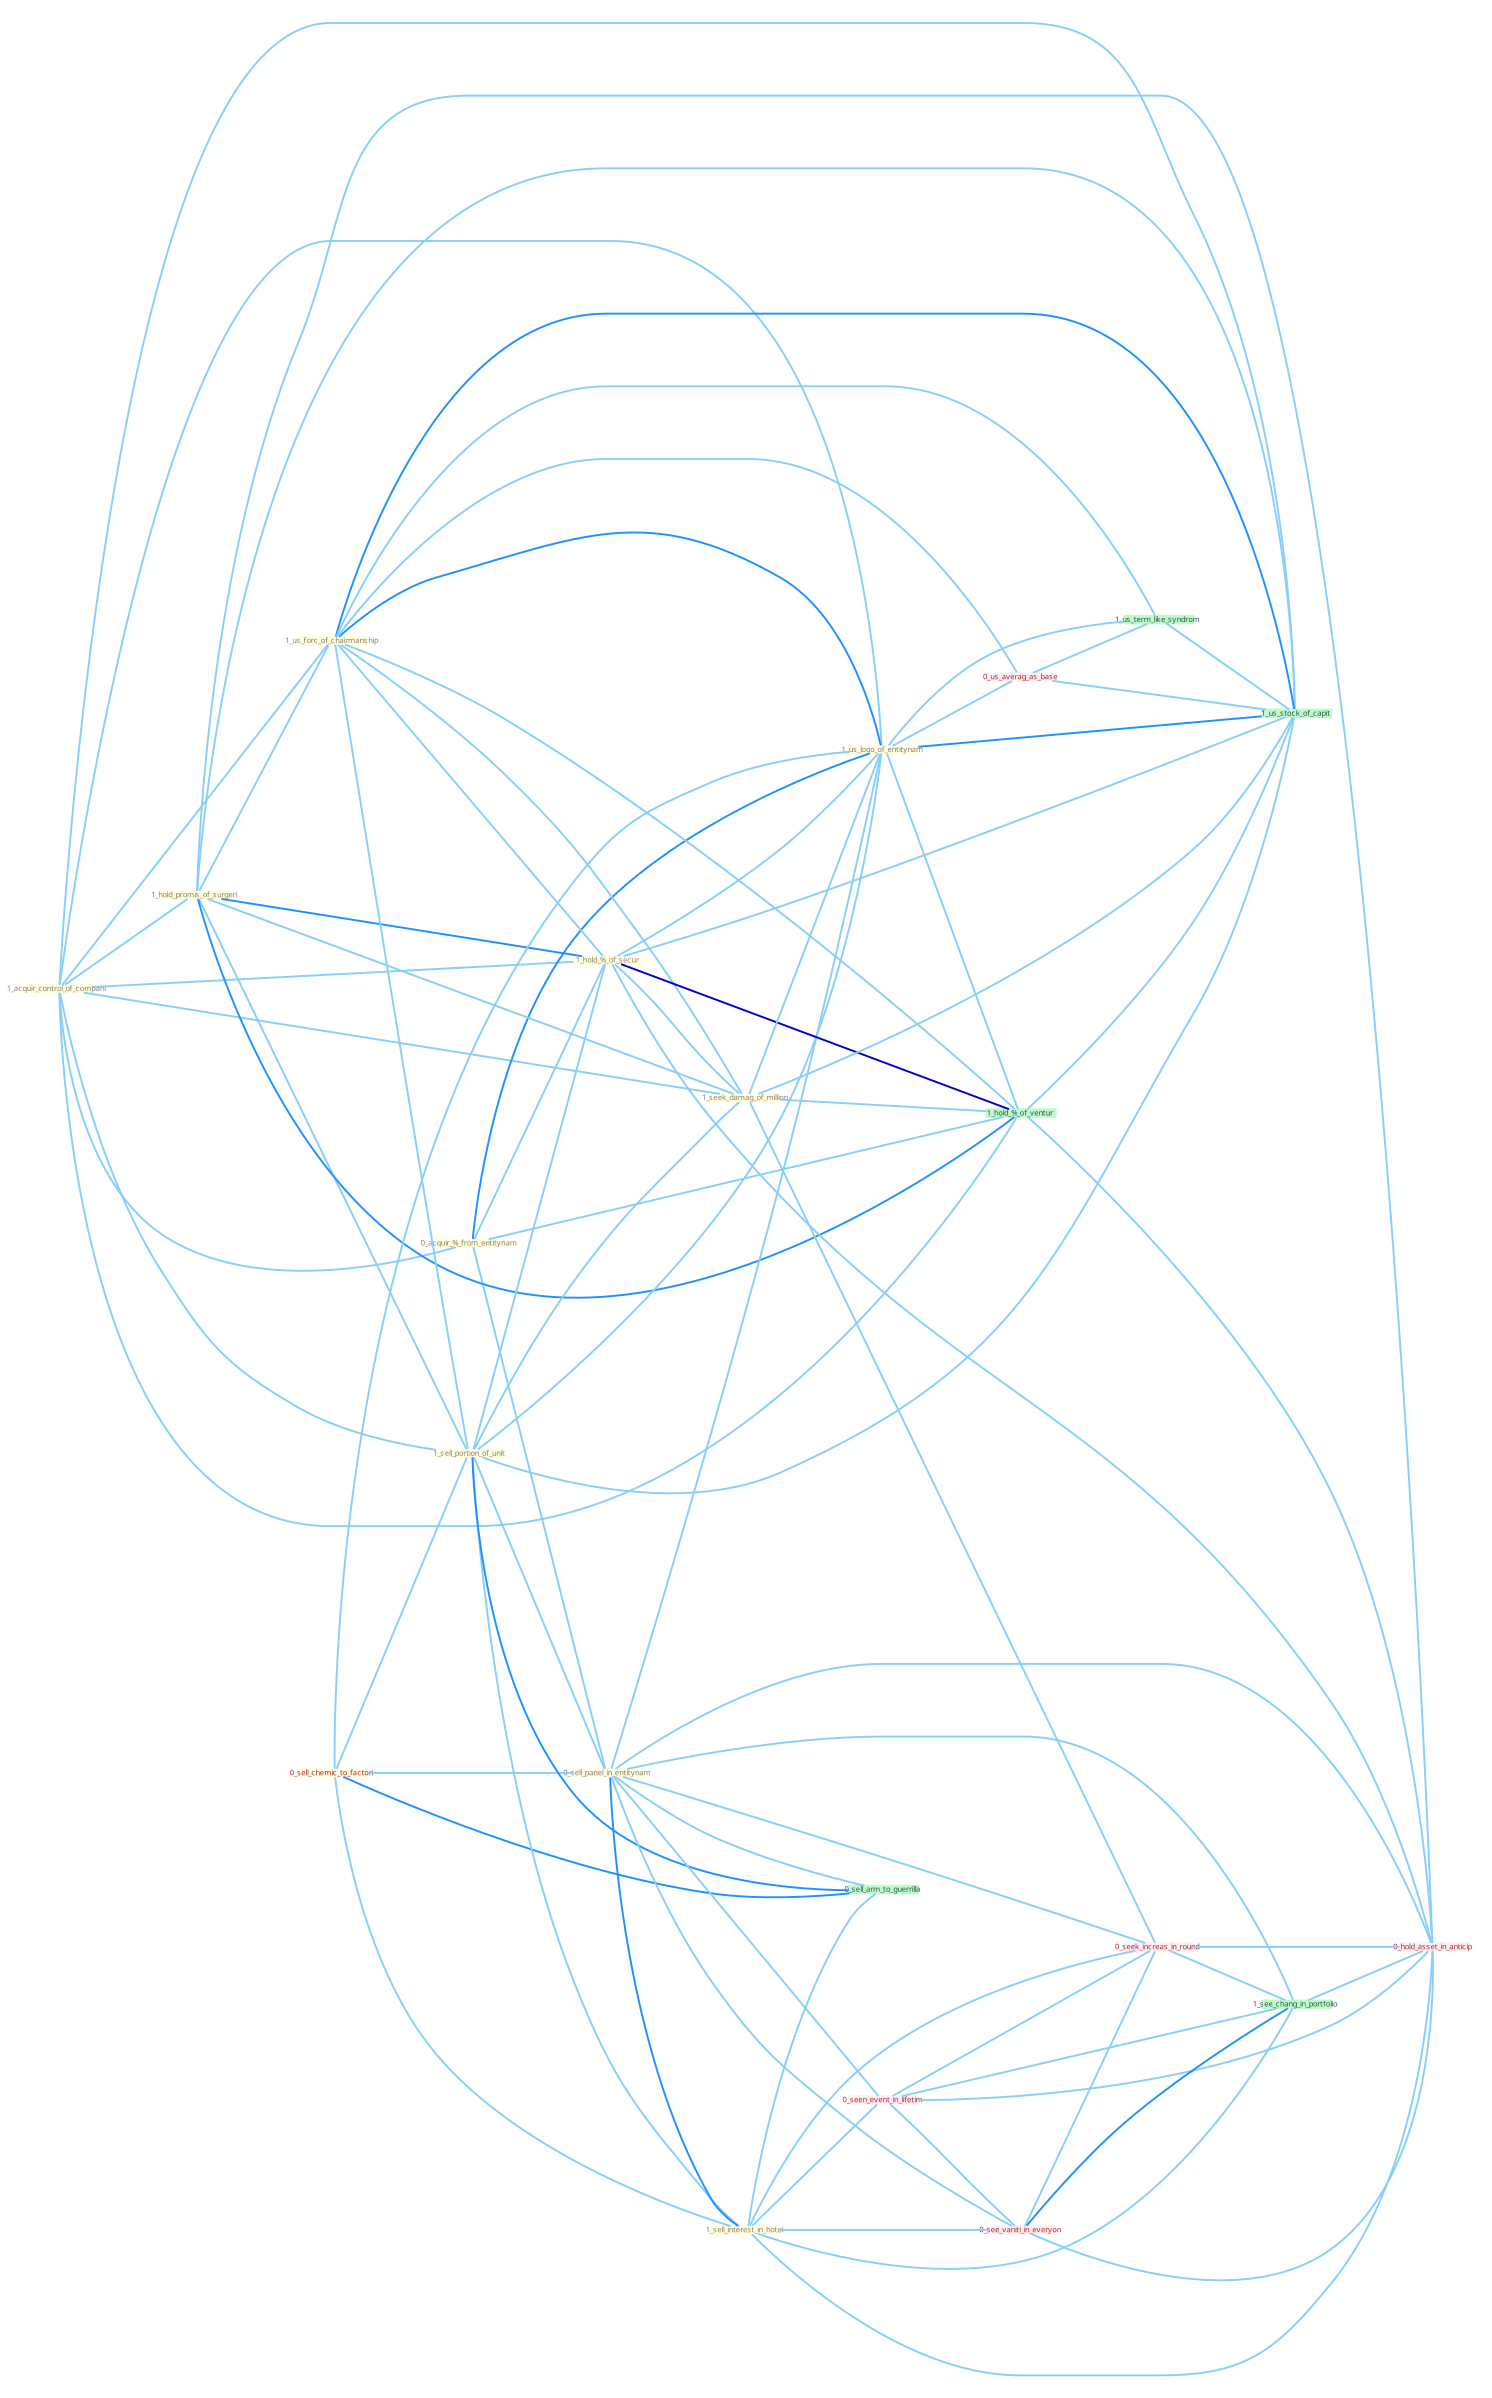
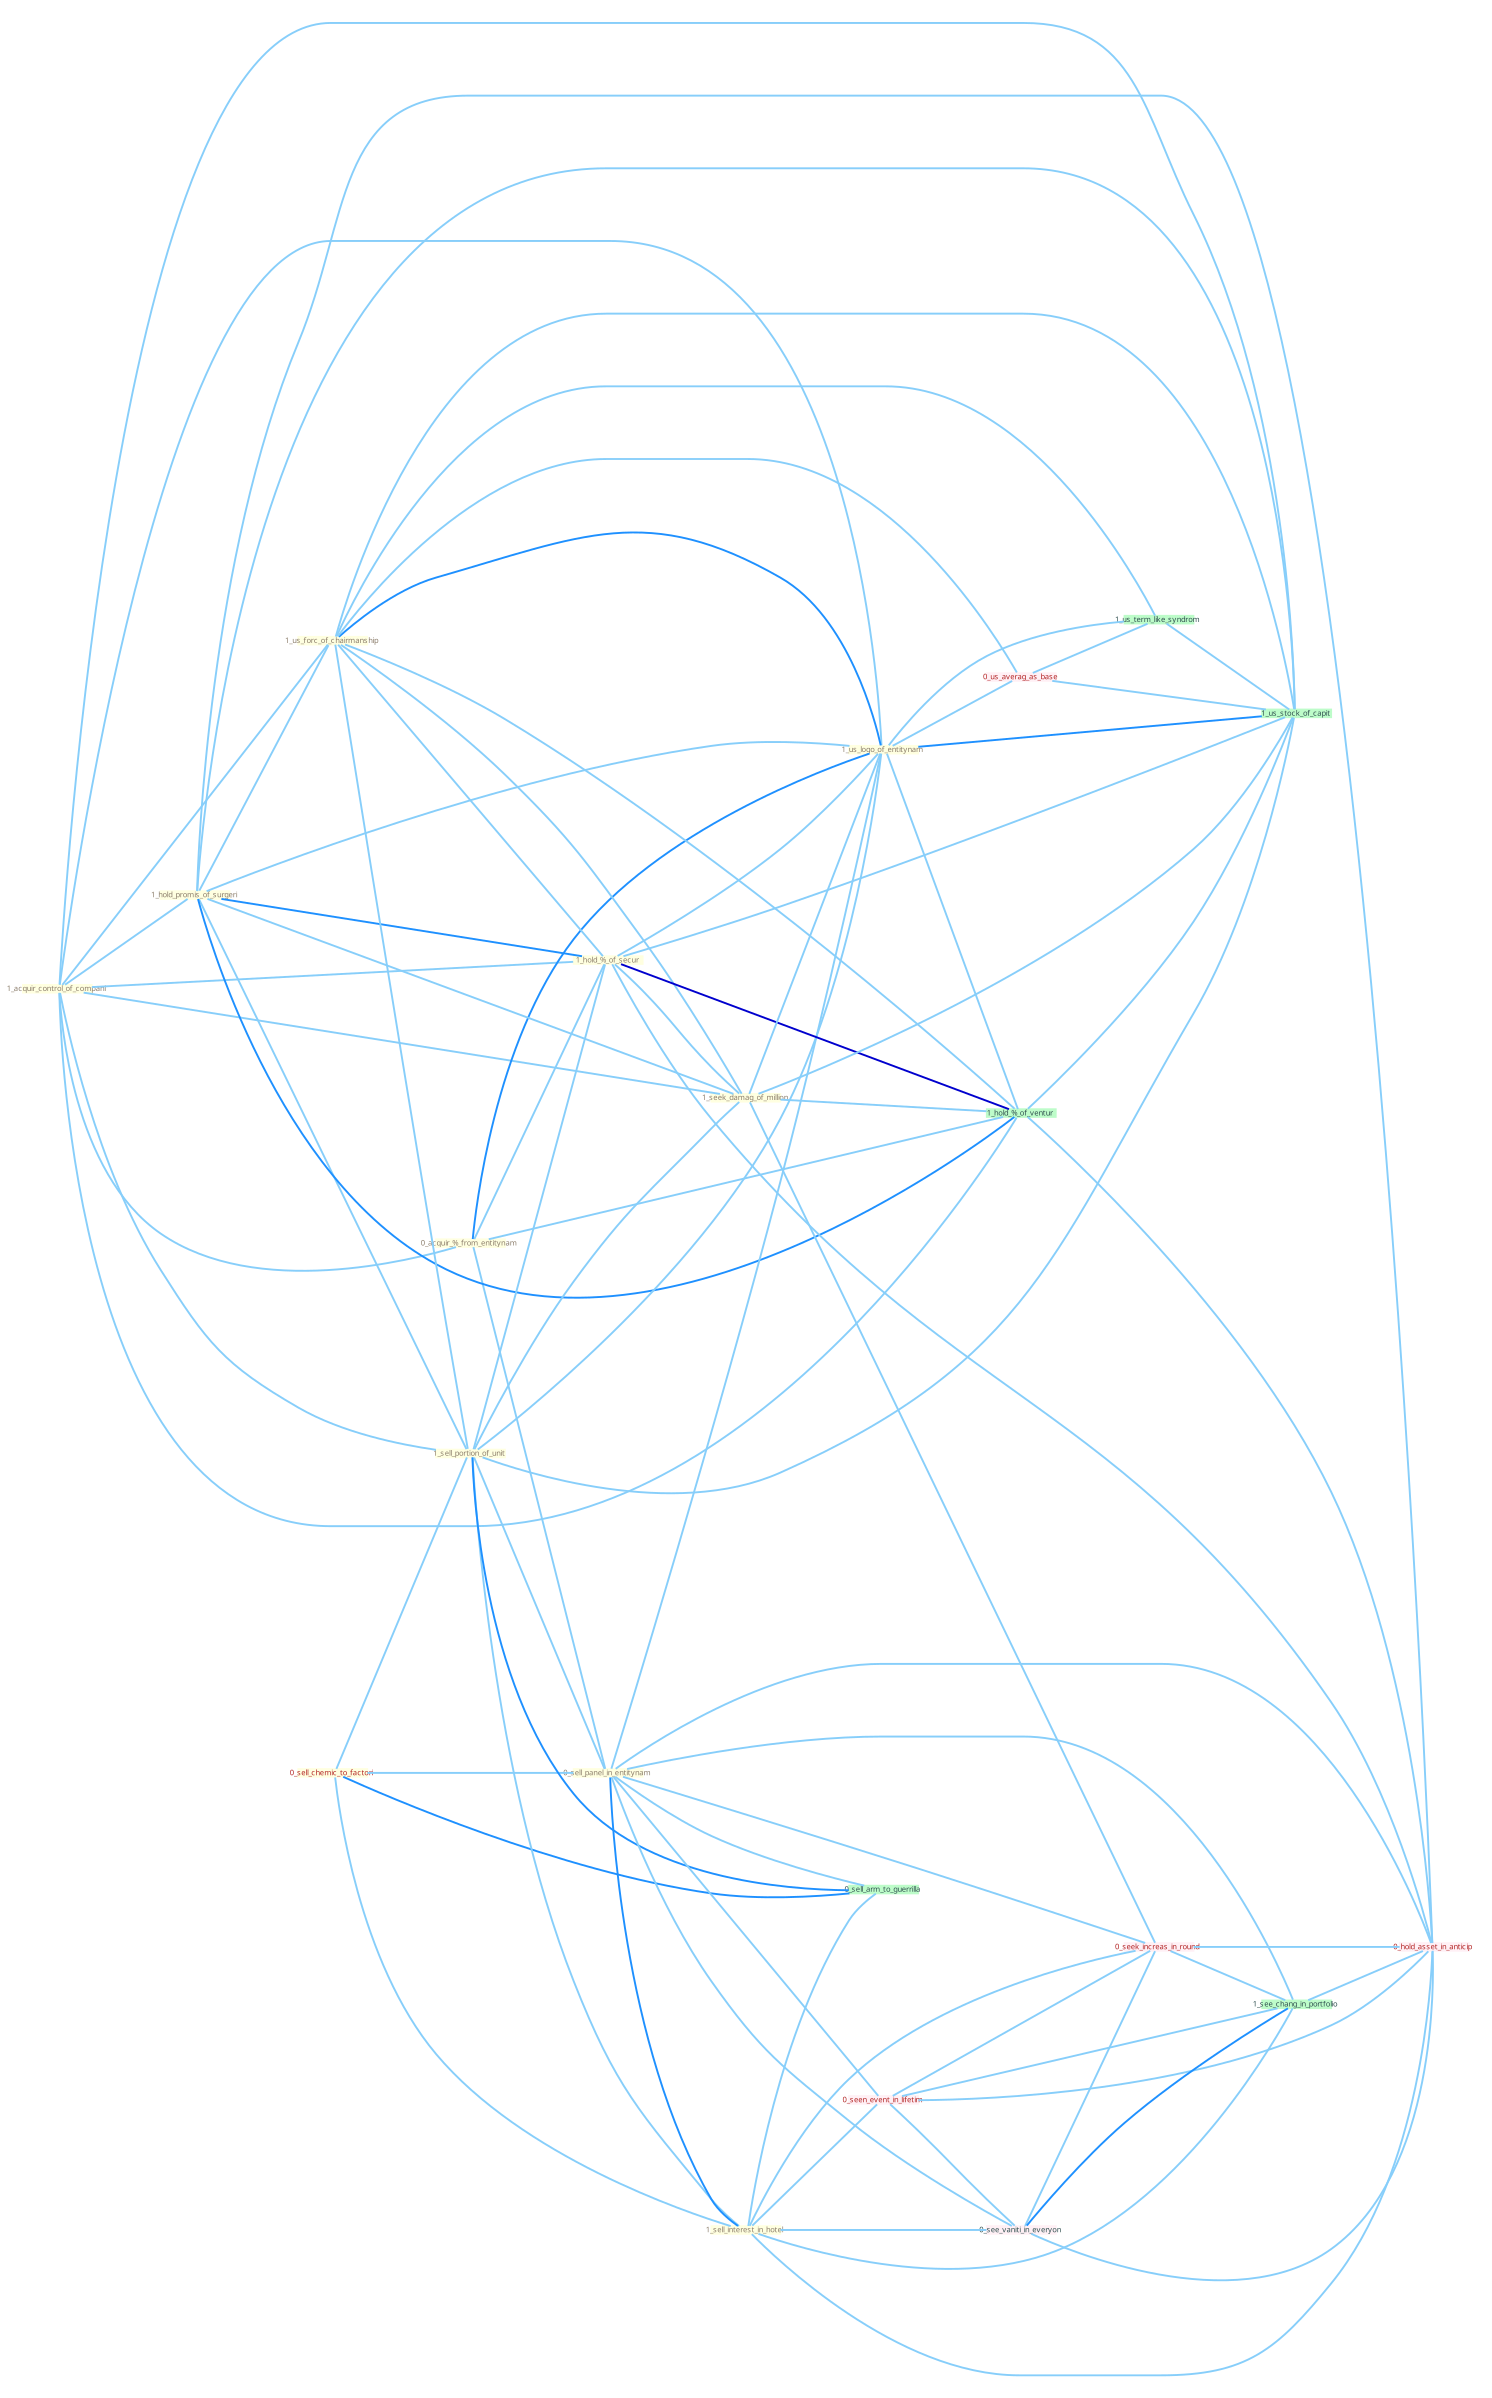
(848, 314) -> (848, 314)
(431, 1155) -> (538, 782)
(1021, 2230) -> (1021, 2230)
